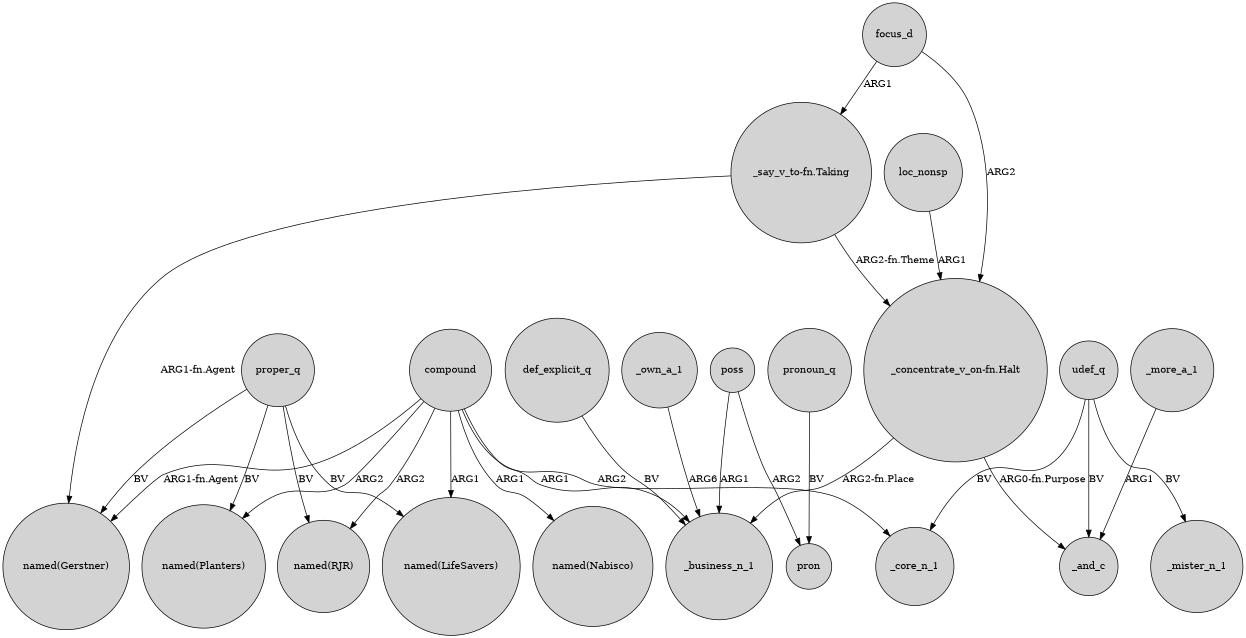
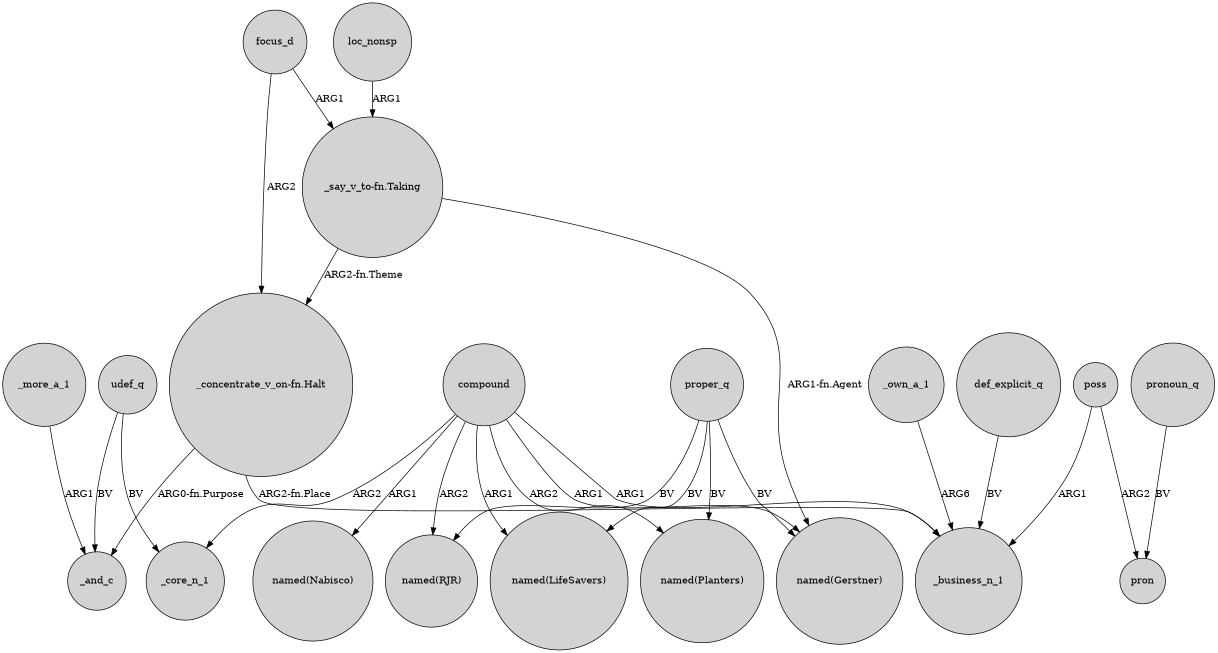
(935, 242) -> (373, 95)
(201, 480) -> (589, 494)
(1197, 566) -> none
